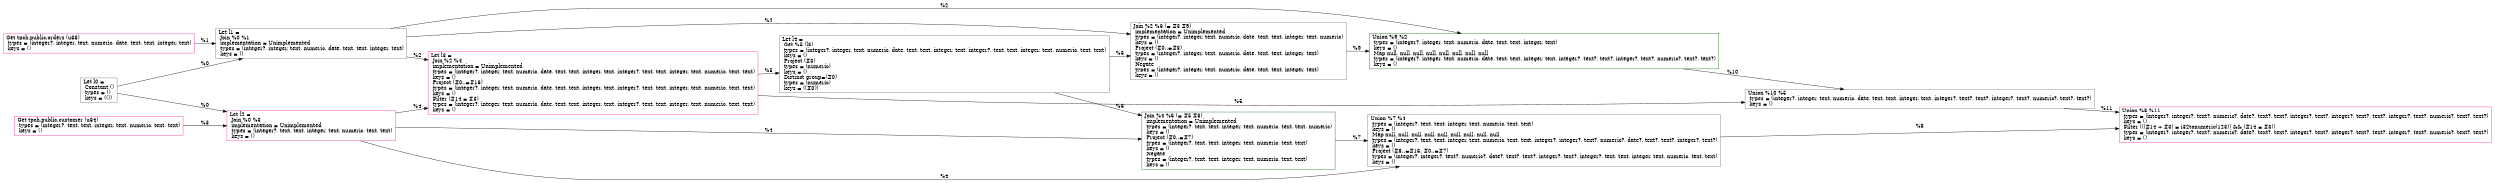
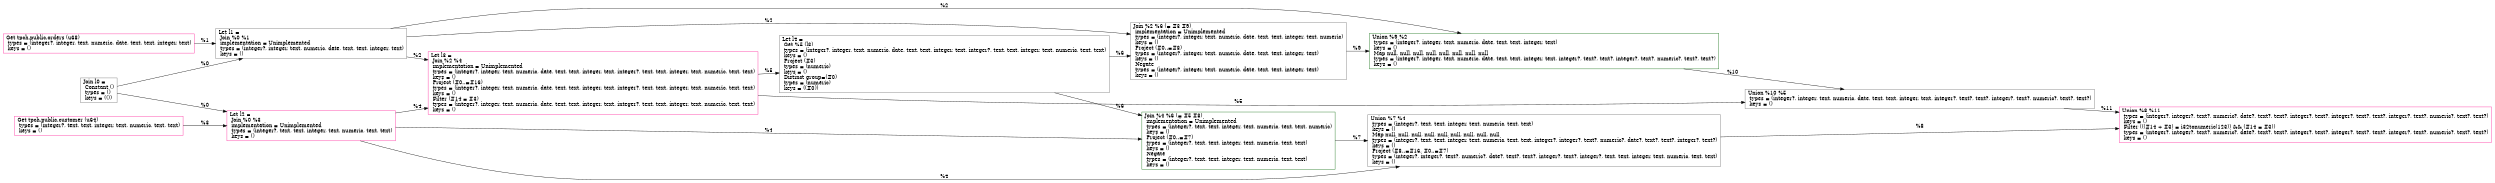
(99, 90) -> (99, 90)
